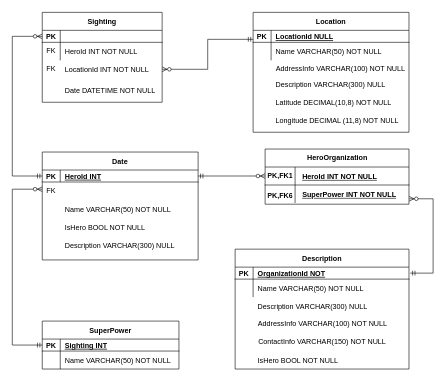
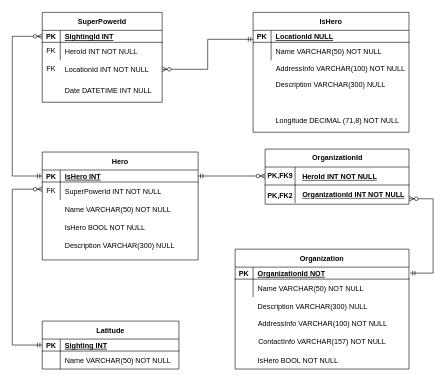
(102, 22) -> (102, 22)
(331, 22) -> (331, 22)
none -> (111, 36)
(106, 91) -> (106, 91)
(334, 102) -> none
(337, 121) -> (337, 121)
(338, 158) -> (338, 158)
(120, 161) -> (120, 161)
(84, 176) -> (84, 176)
(281, 176) -> (281, 176)
none -> (129, 191)
(346, 195) -> (352, 195)
(281, 196) -> (281, 196)
(322, 259) -> (322, 259)
(110, 331) -> (110, 331)
(318, 342) -> (318, 342)
